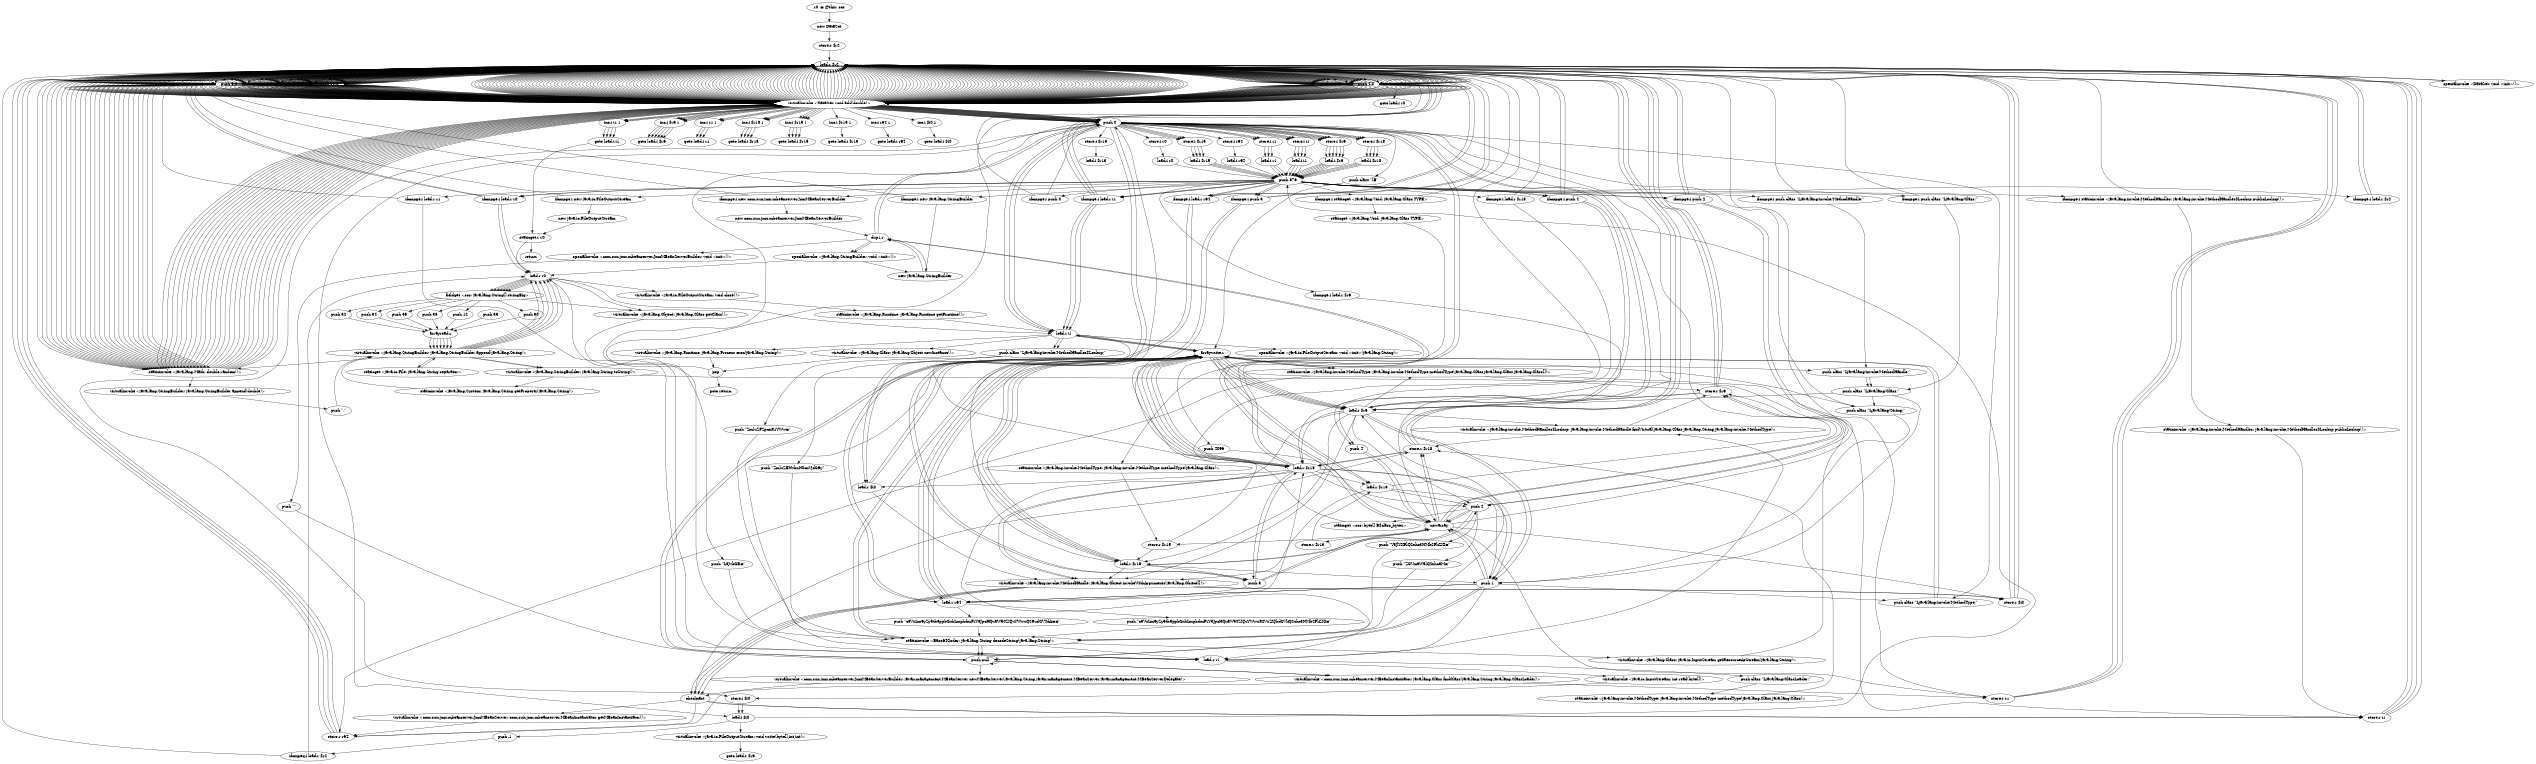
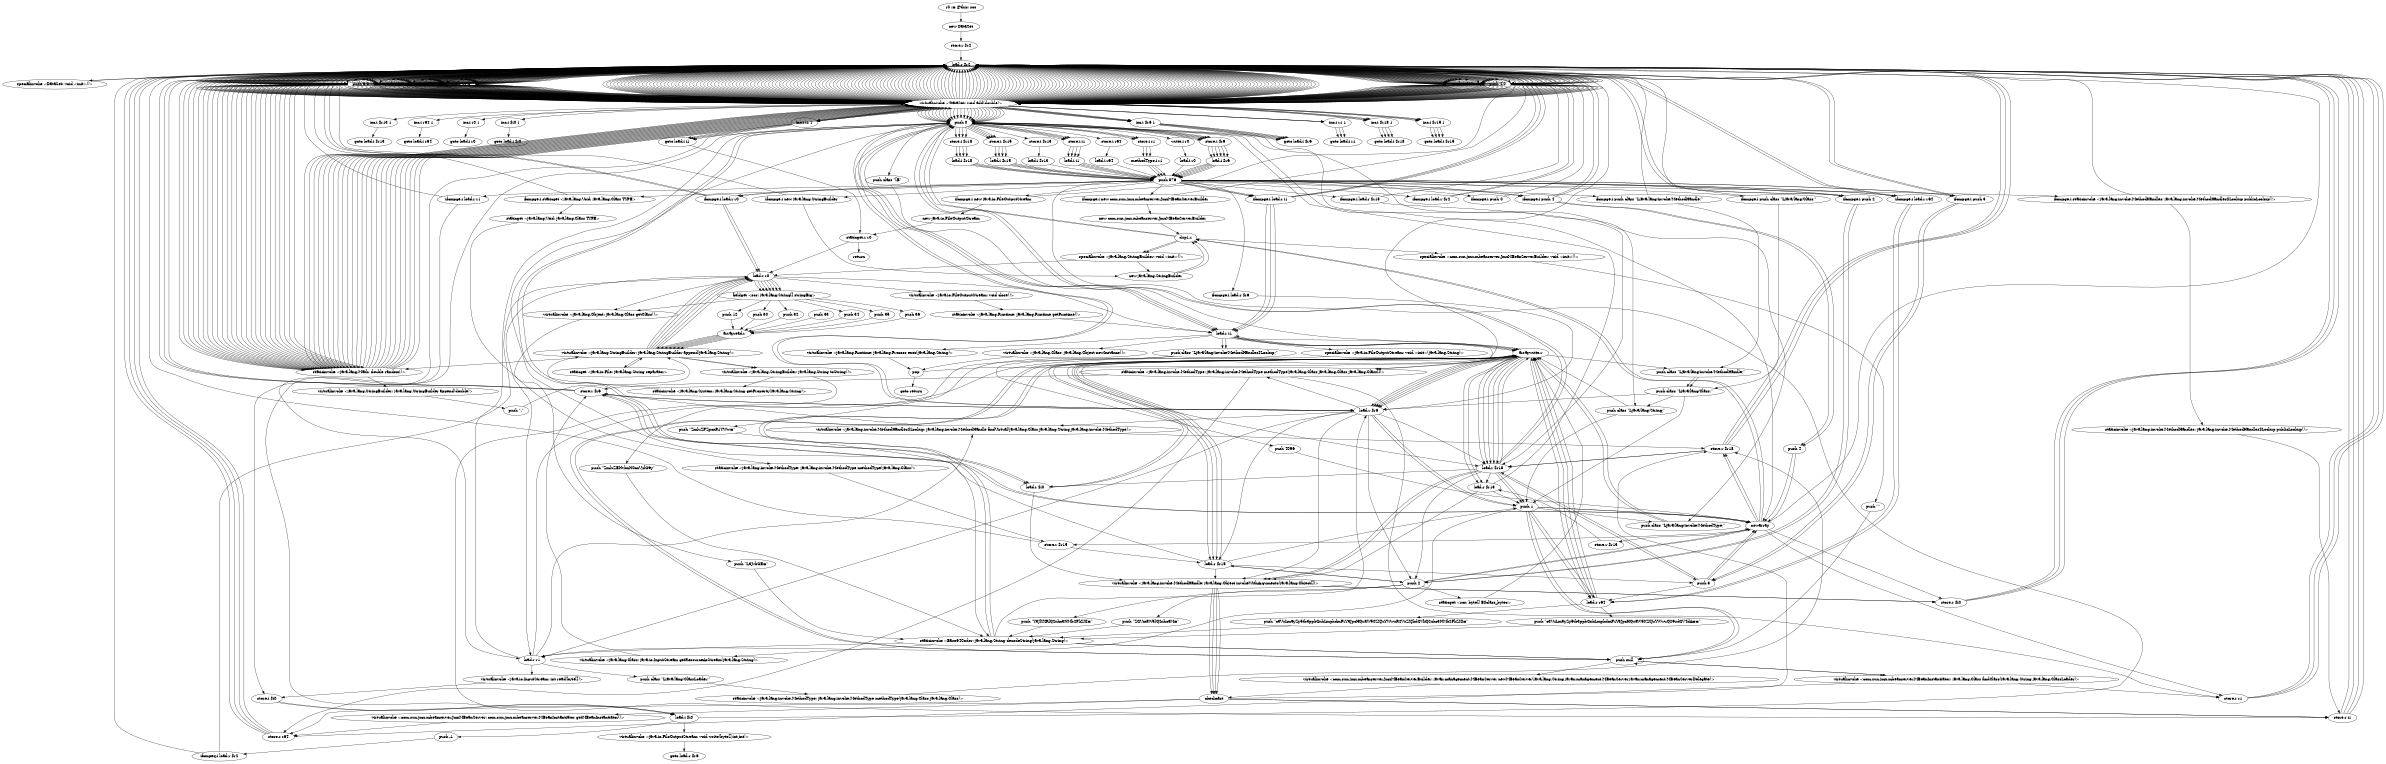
(1138, 98) -> (695, 108)
(1158, 142) -> (1180, 142)
(1067, 152) -> none
(1269, 161) -> (1147, 161)
none -> (1100, 173)
(1427, 497) -> none
(1177, 597) -> none
